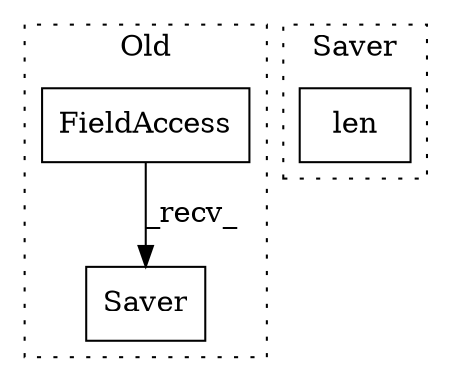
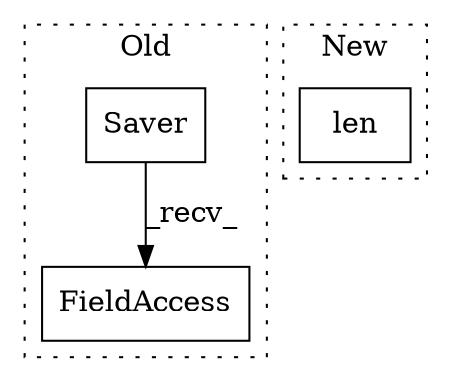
(355, 48) -> (355, 48)
(146, 204) -> (146, 204)
